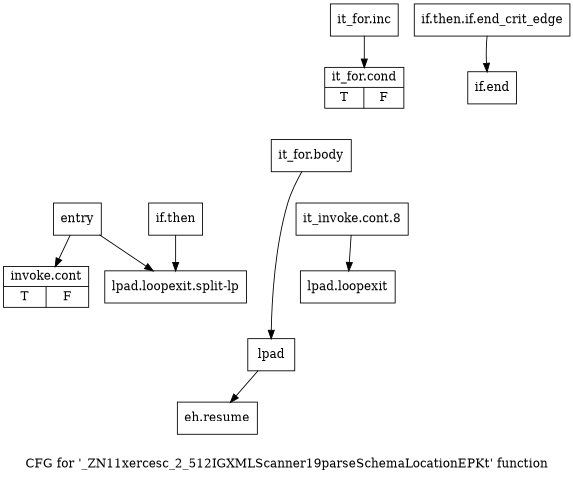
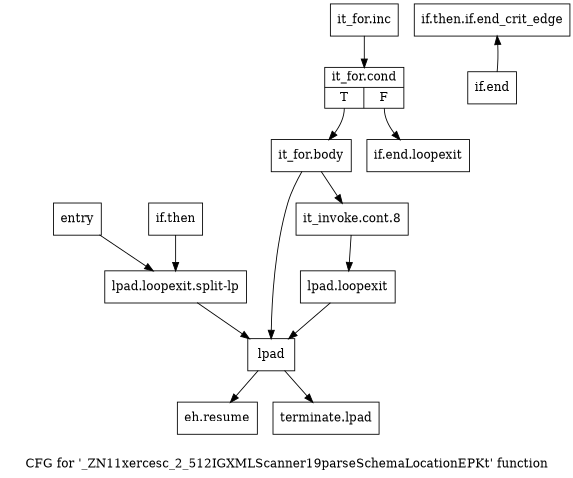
(486, 50) -> (498, 58)
none -> (341, 121)
none -> (418, 156)
none -> (329, 184)
(46, 287) -> none
none -> (220, 318)
none -> (313, 318)
none -> (326, 418)
